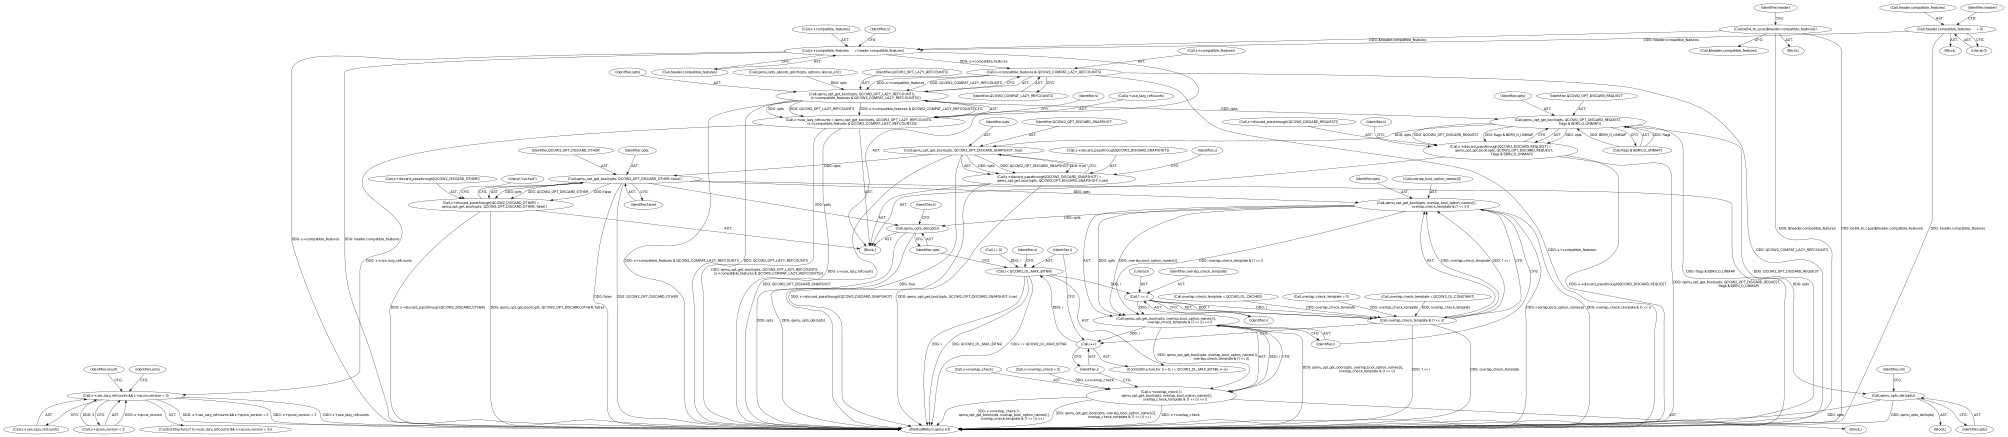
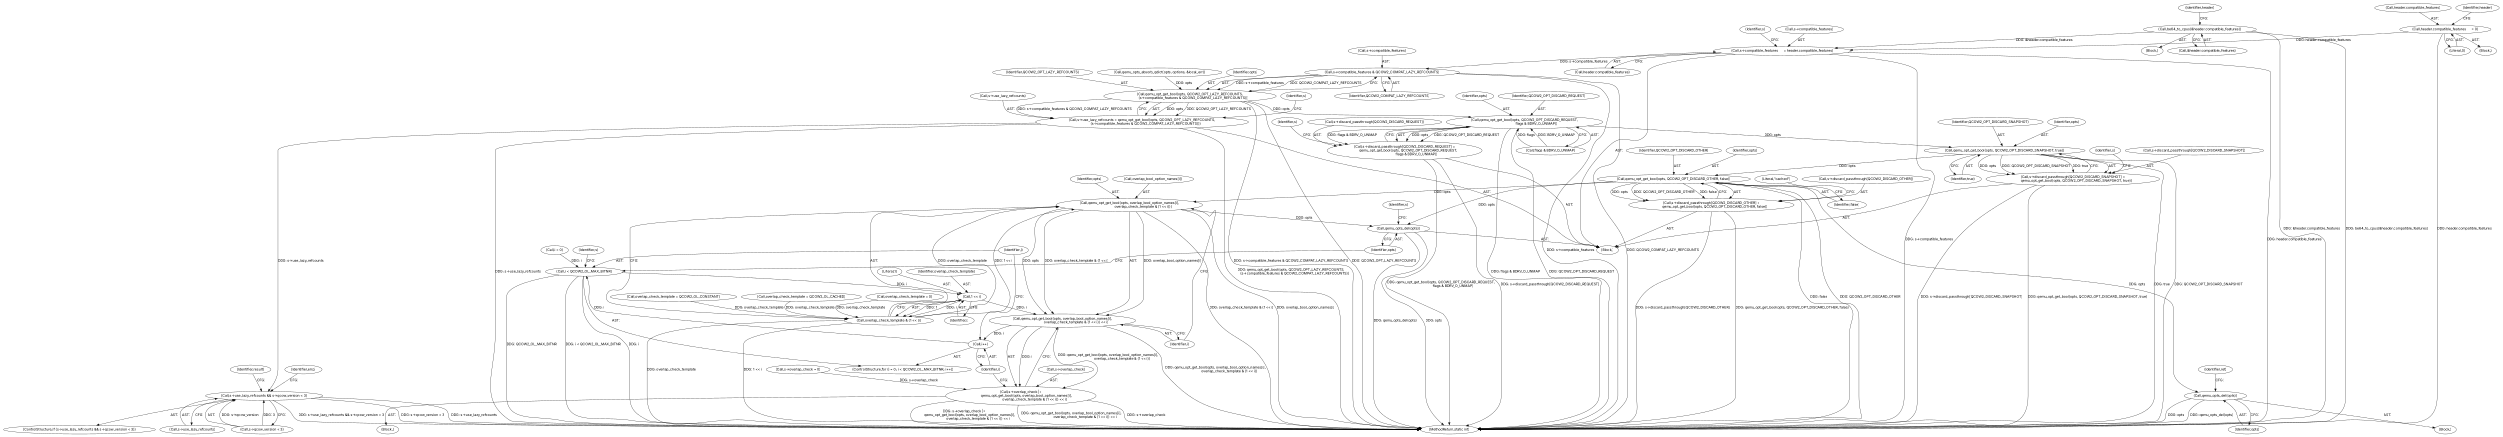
none -> (2204, 41)
none -> (1963, 179)
(1240, 333) -> (919, 302)
(930, 430) -> (1449, 430)
